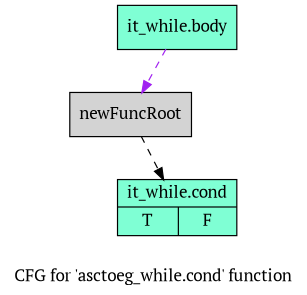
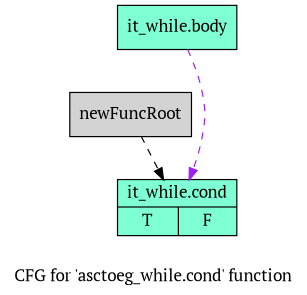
(157, 66) -> (205, 108)
